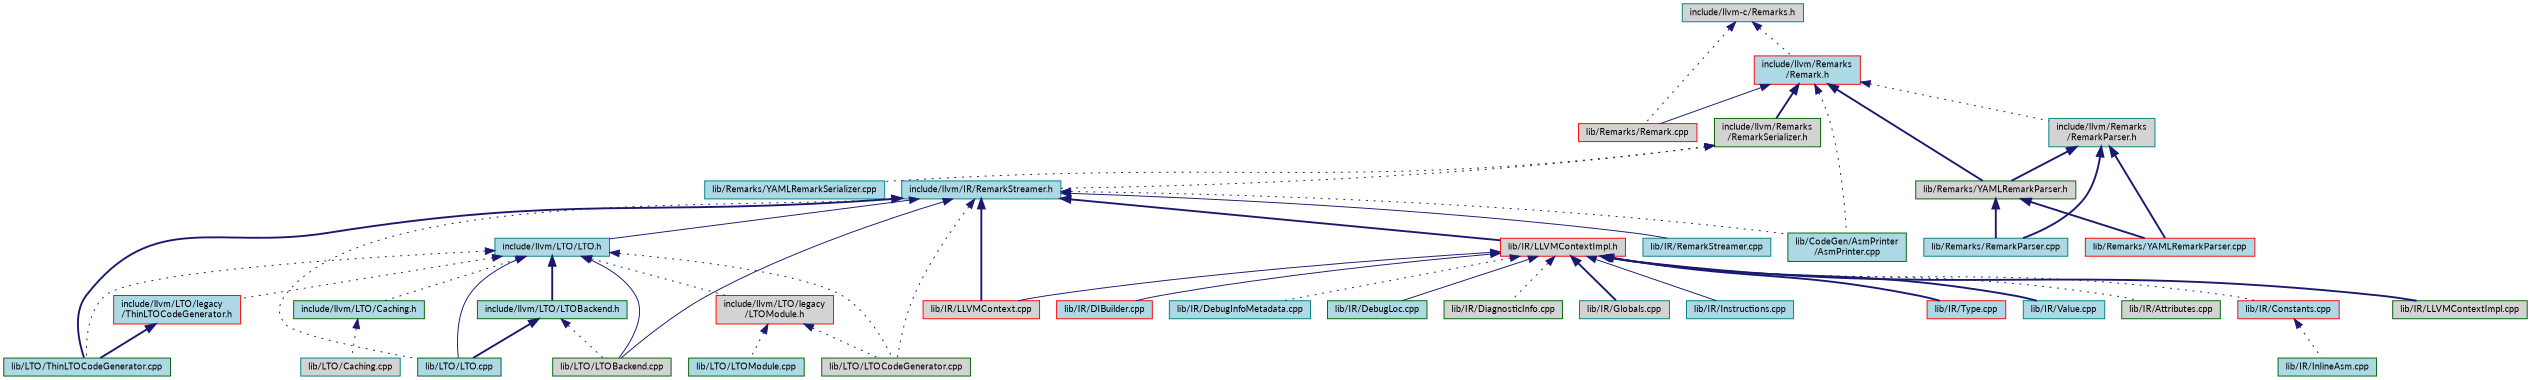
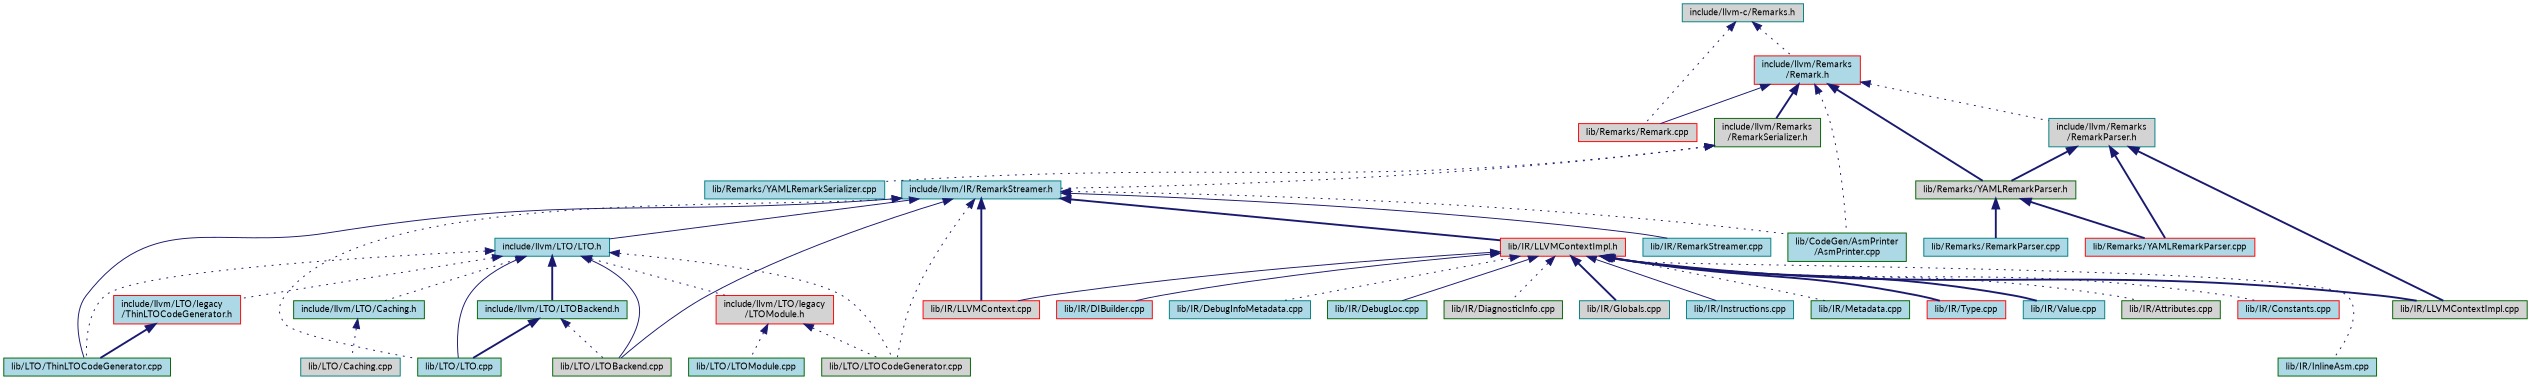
(2074, 209) -> (2291, 226)
(447, 218) -> (447, 218)
none -> (1860, 310)
(2311, 342) -> (2014, 270)
